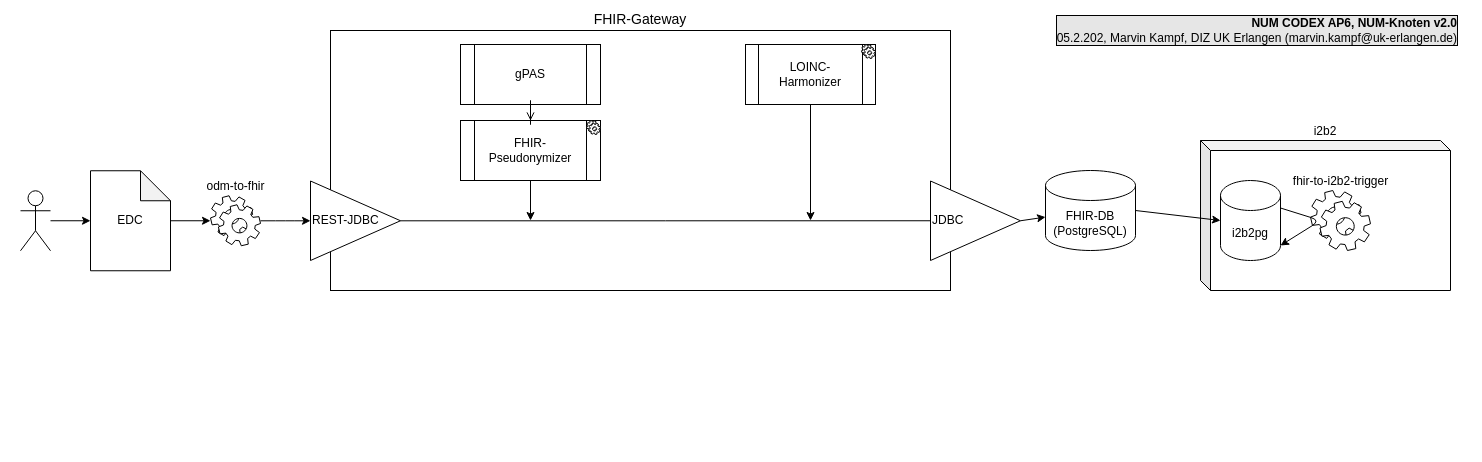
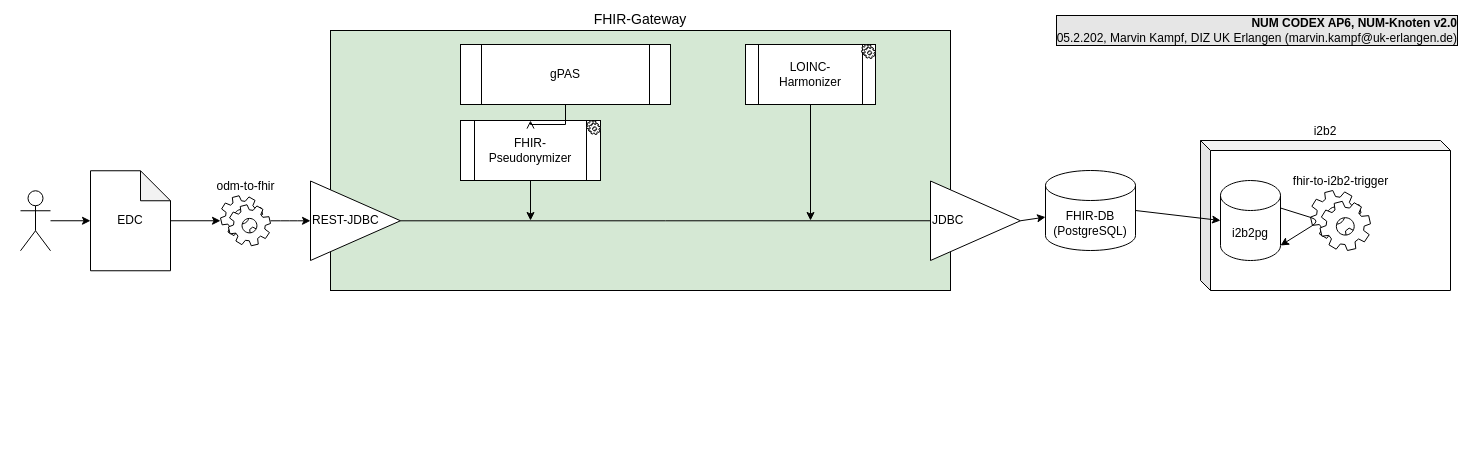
(531, 75) -> (566, 75)
(641, 161) -> (641, 161)
(236, 221) -> (246, 221)
